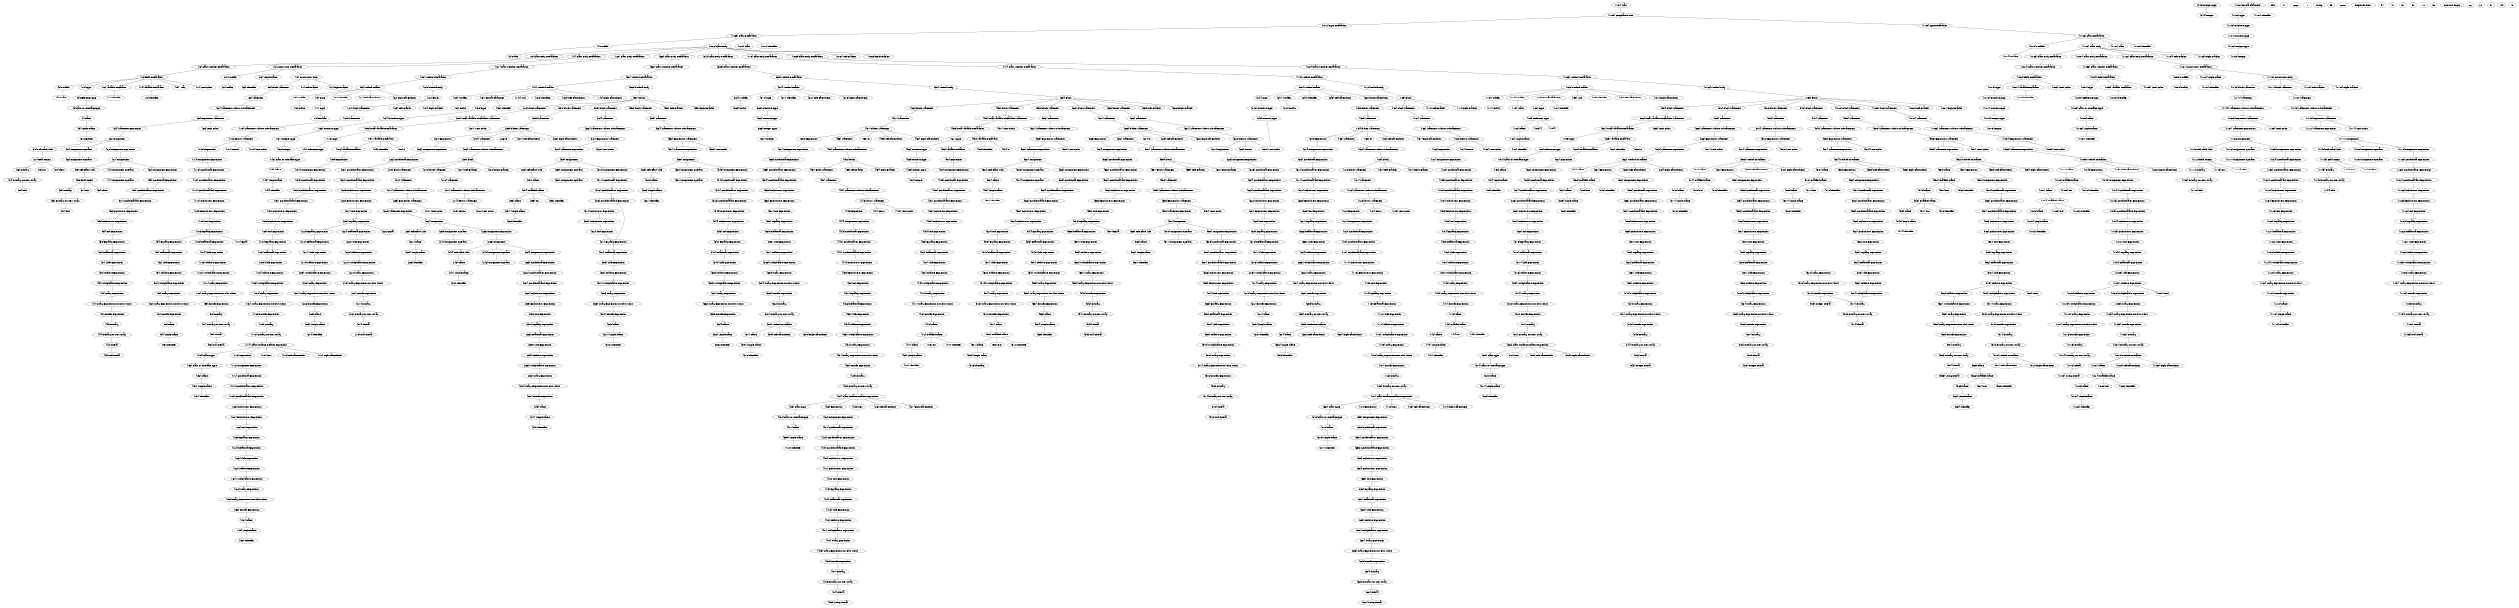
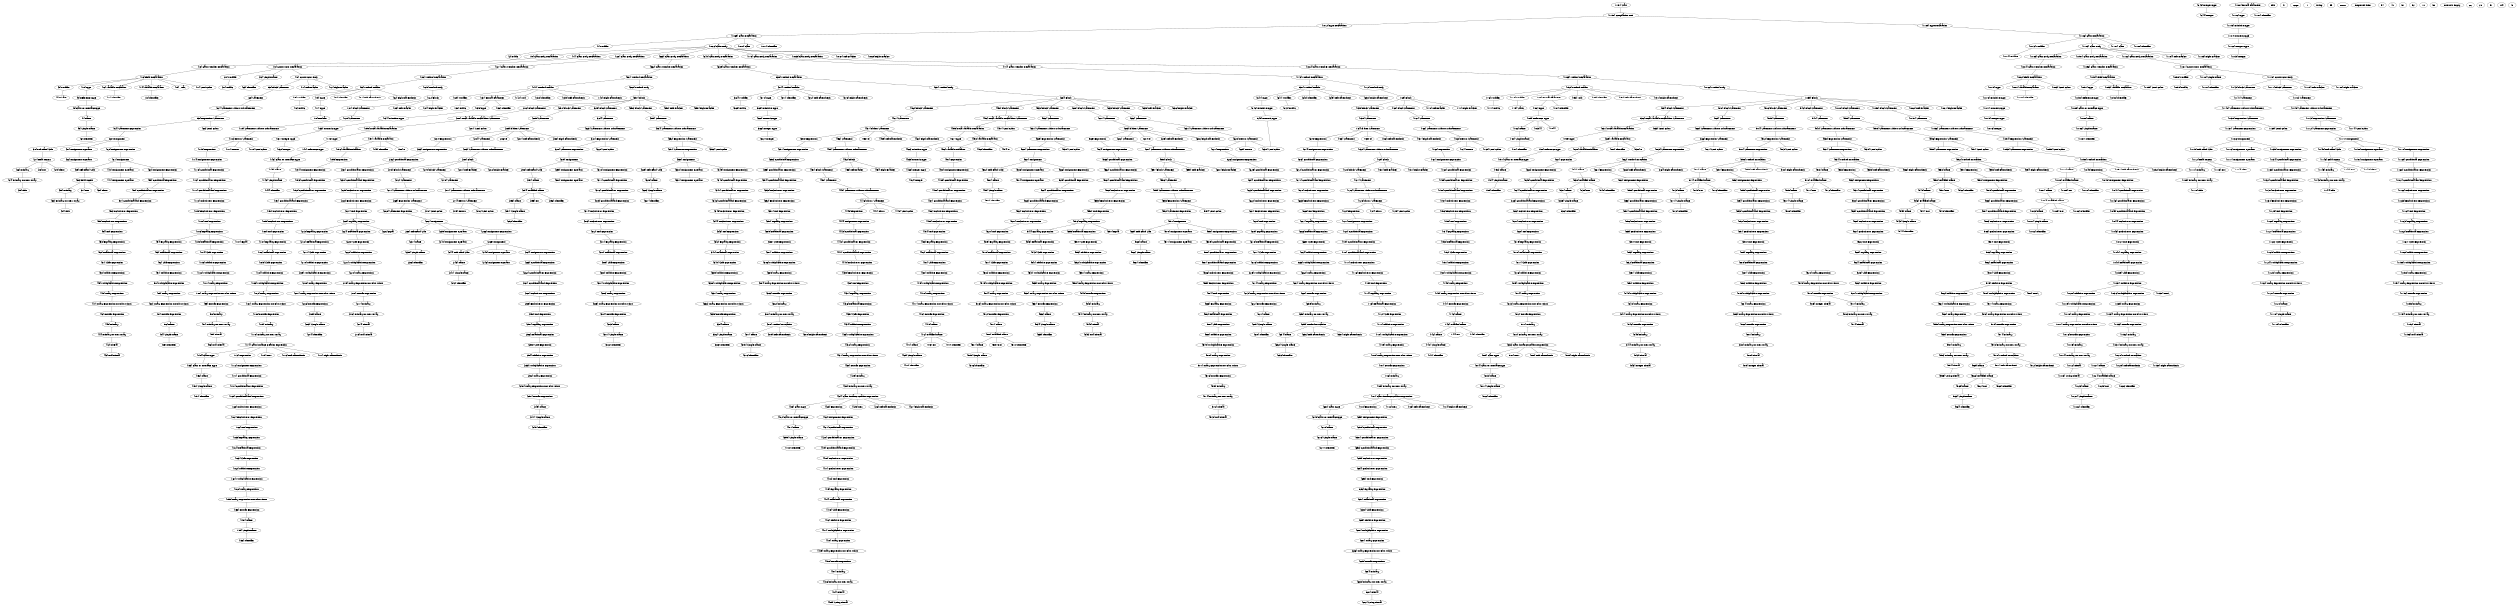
(624, 221) -> (606, 206)
